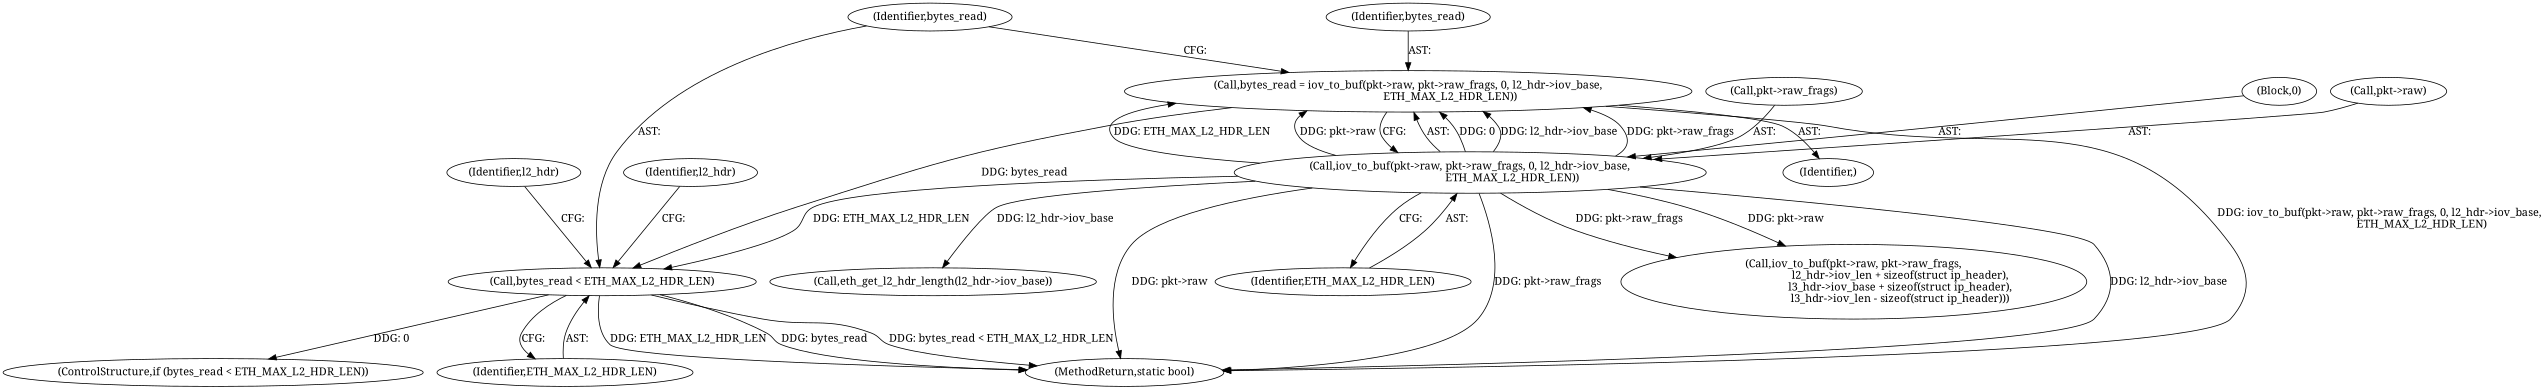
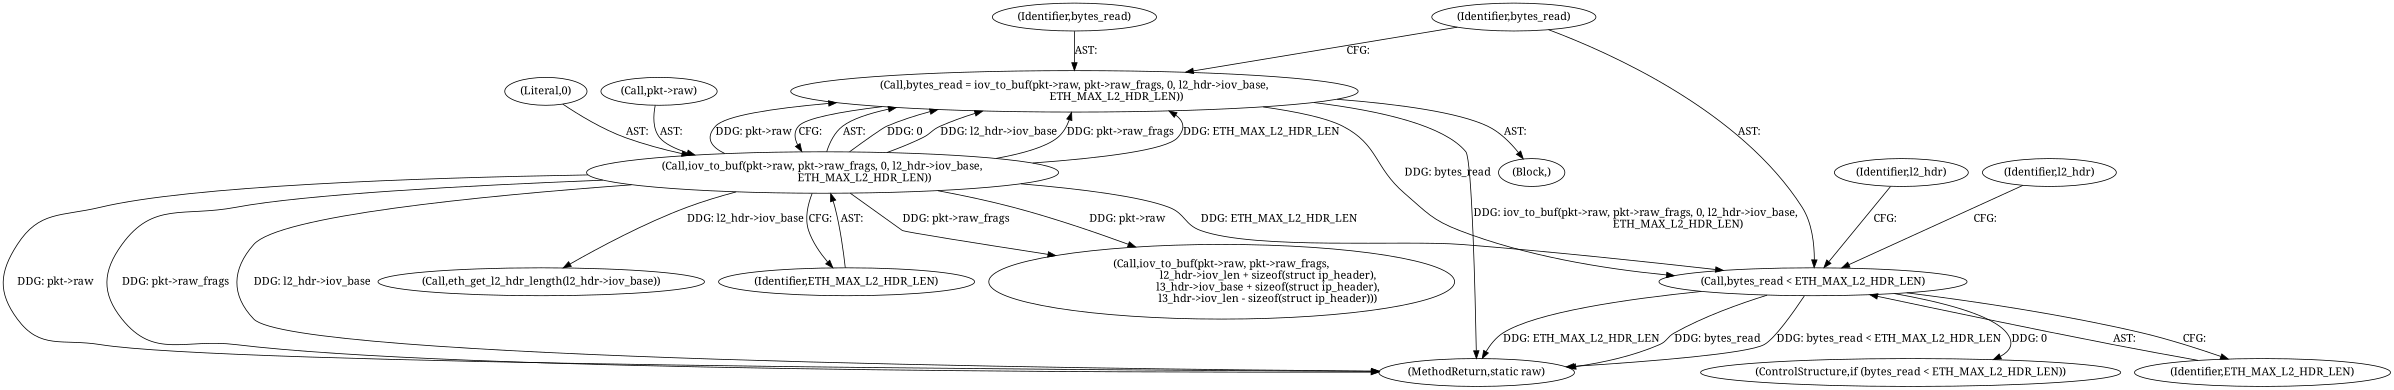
(1784, 91) -> none
(2279, 91) -> (546, 91)
(1828, 173) -> (1532, 173)
(1125, 373) -> (1477, 373)
